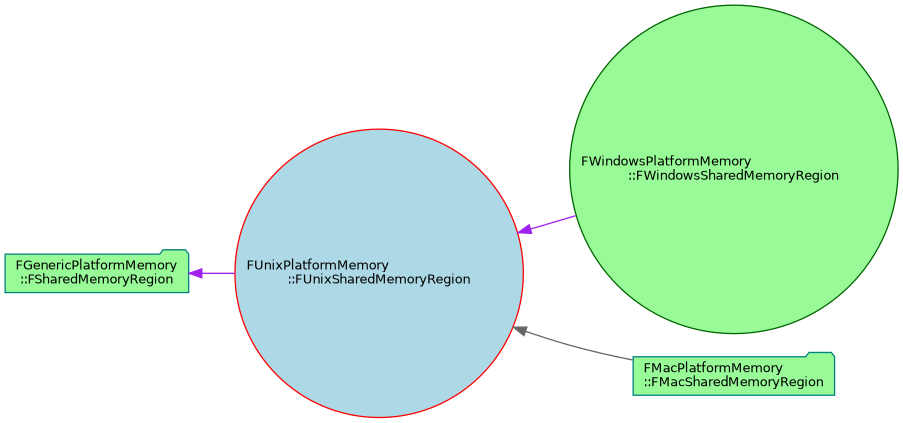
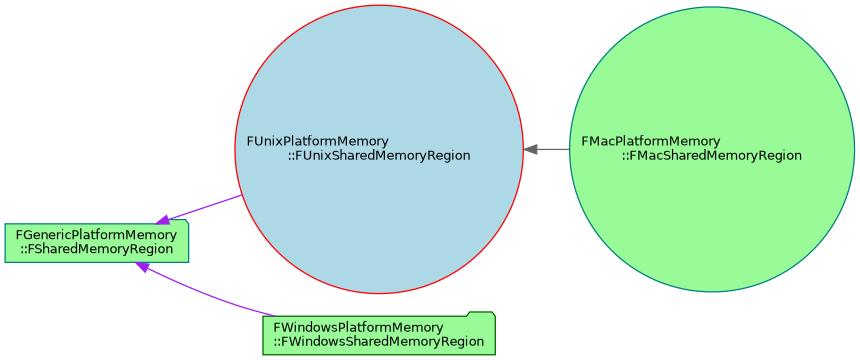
(734, 169) -> (379, 336)
(553, 222) -> (210, 296)
(734, 376) -> (712, 149)
